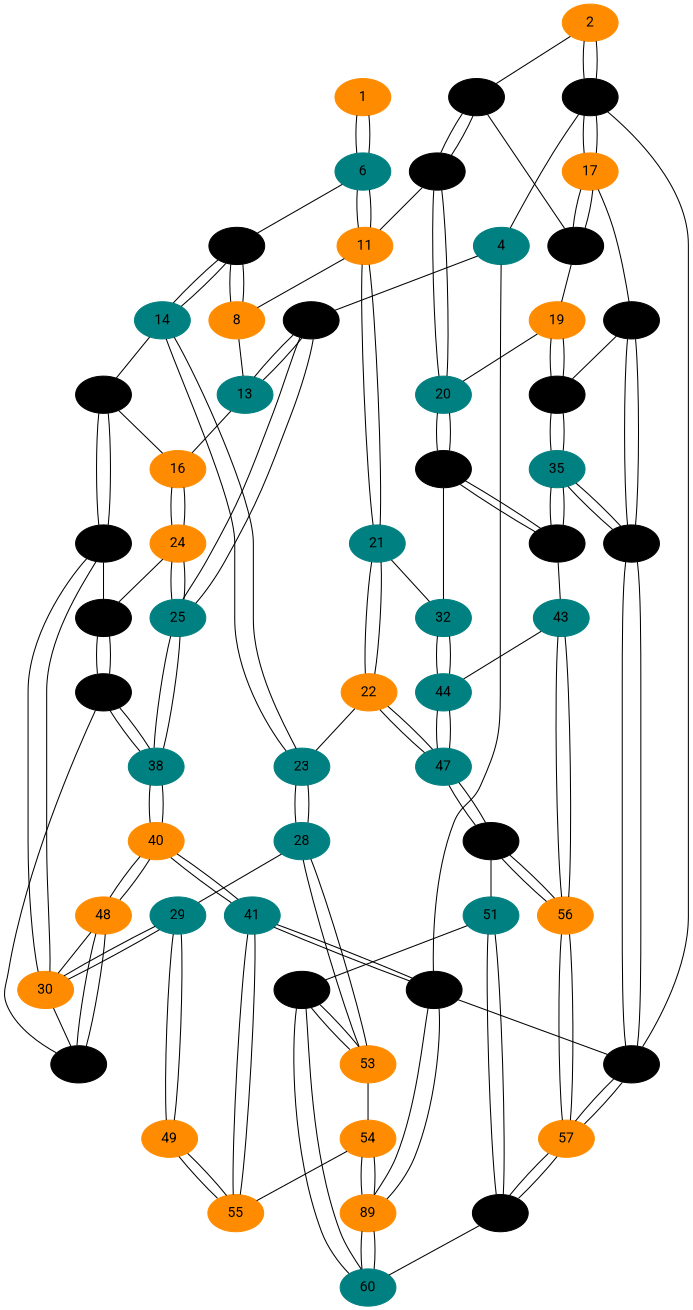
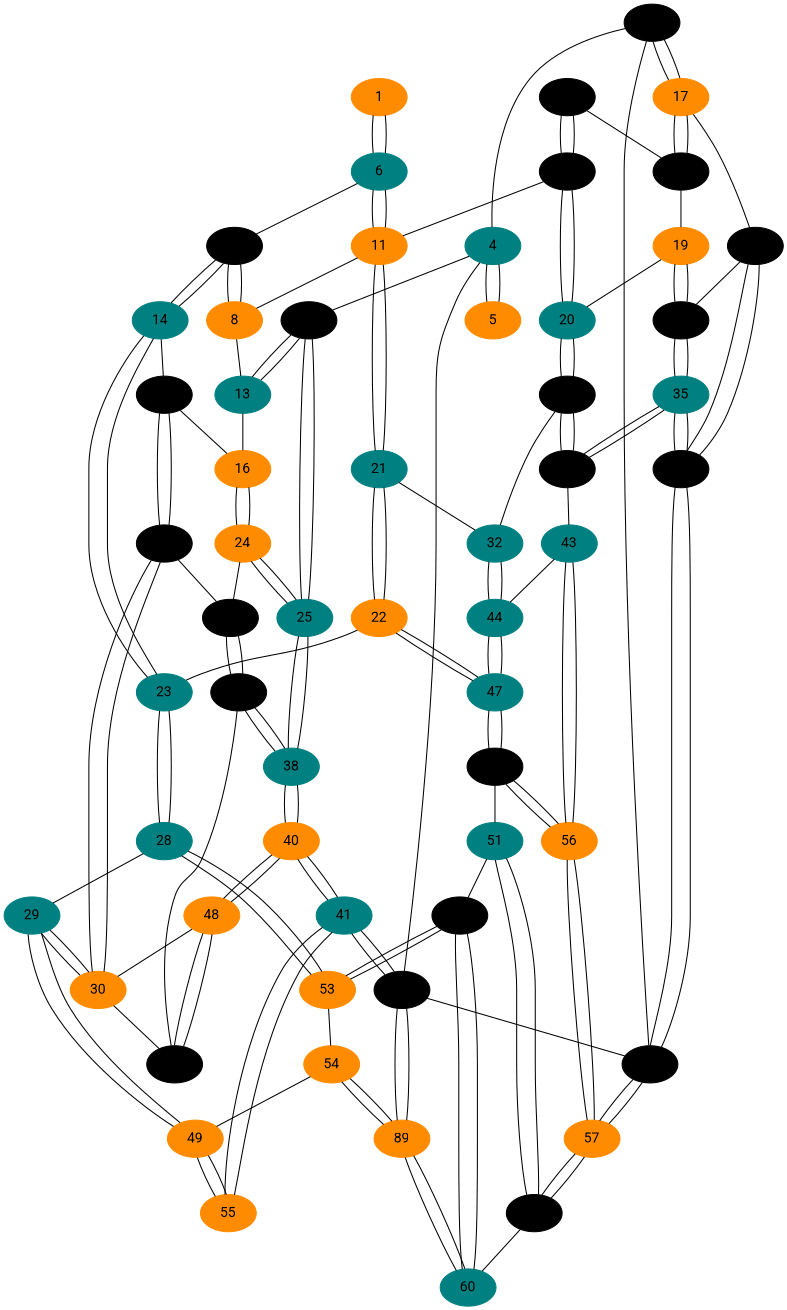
(590, 23) -> none
none -> (493, 320)
(300, 1177) -> (263, 1102)
